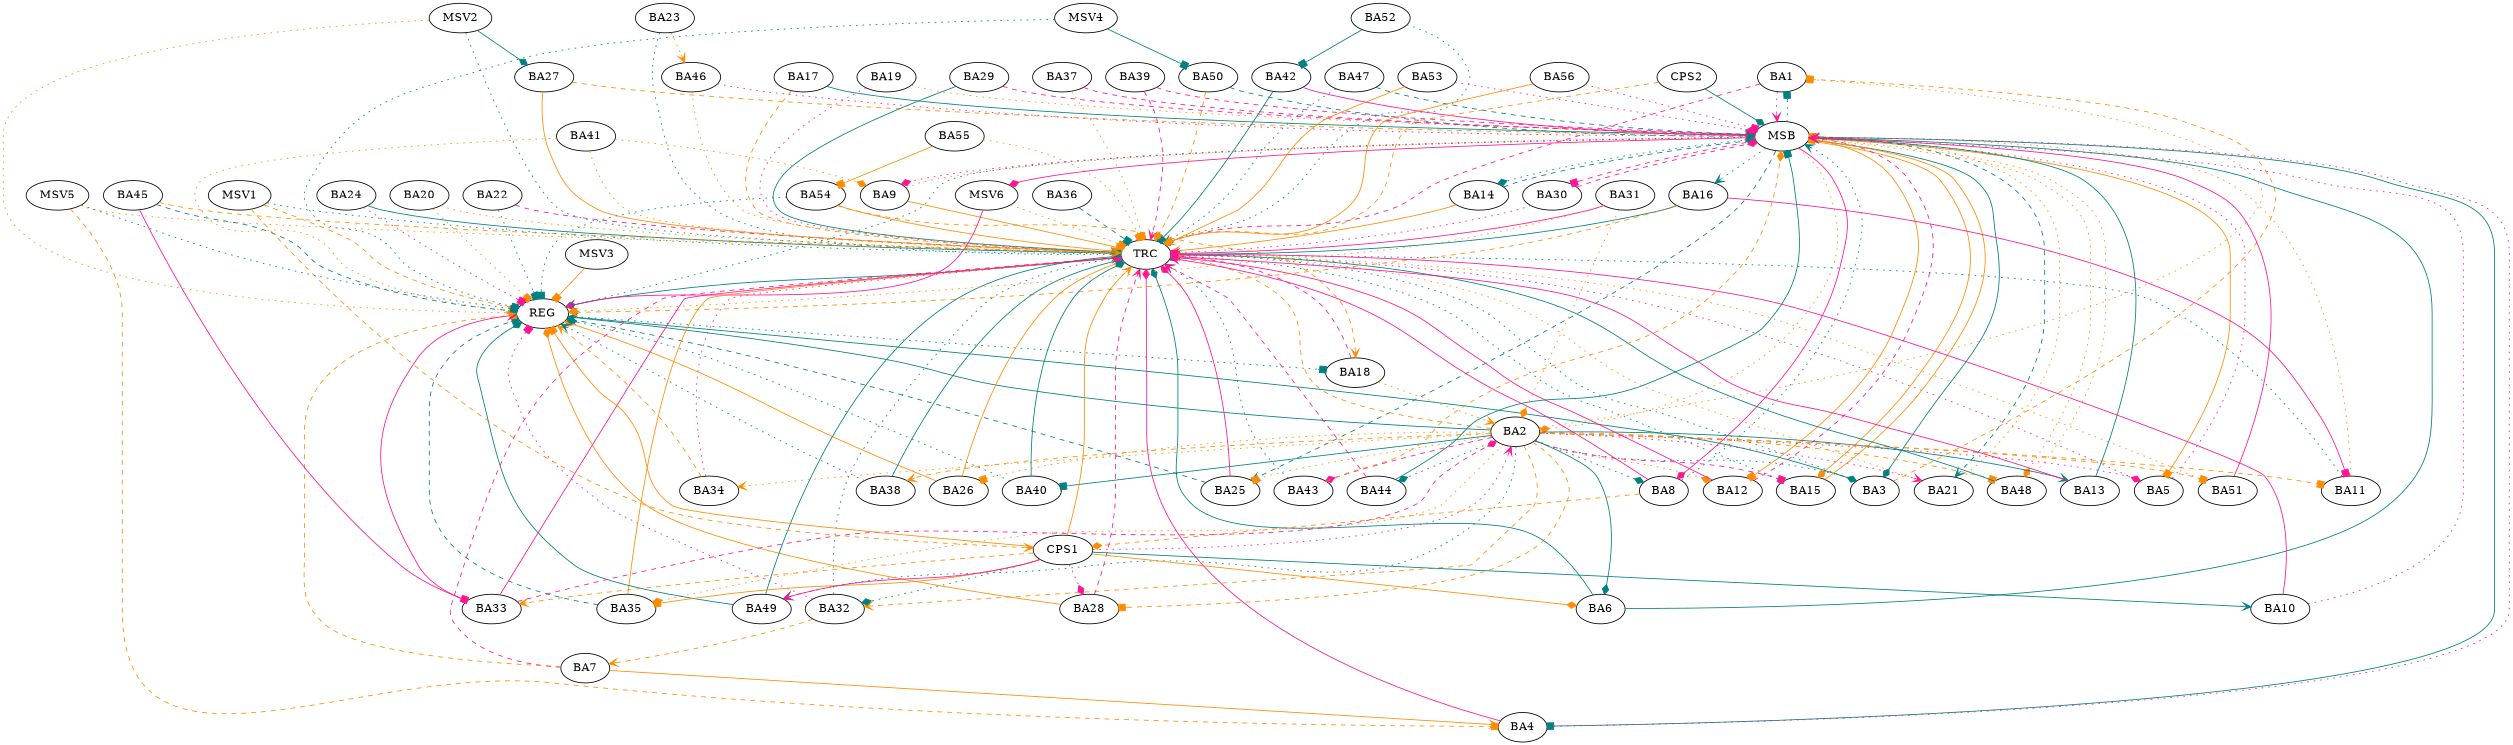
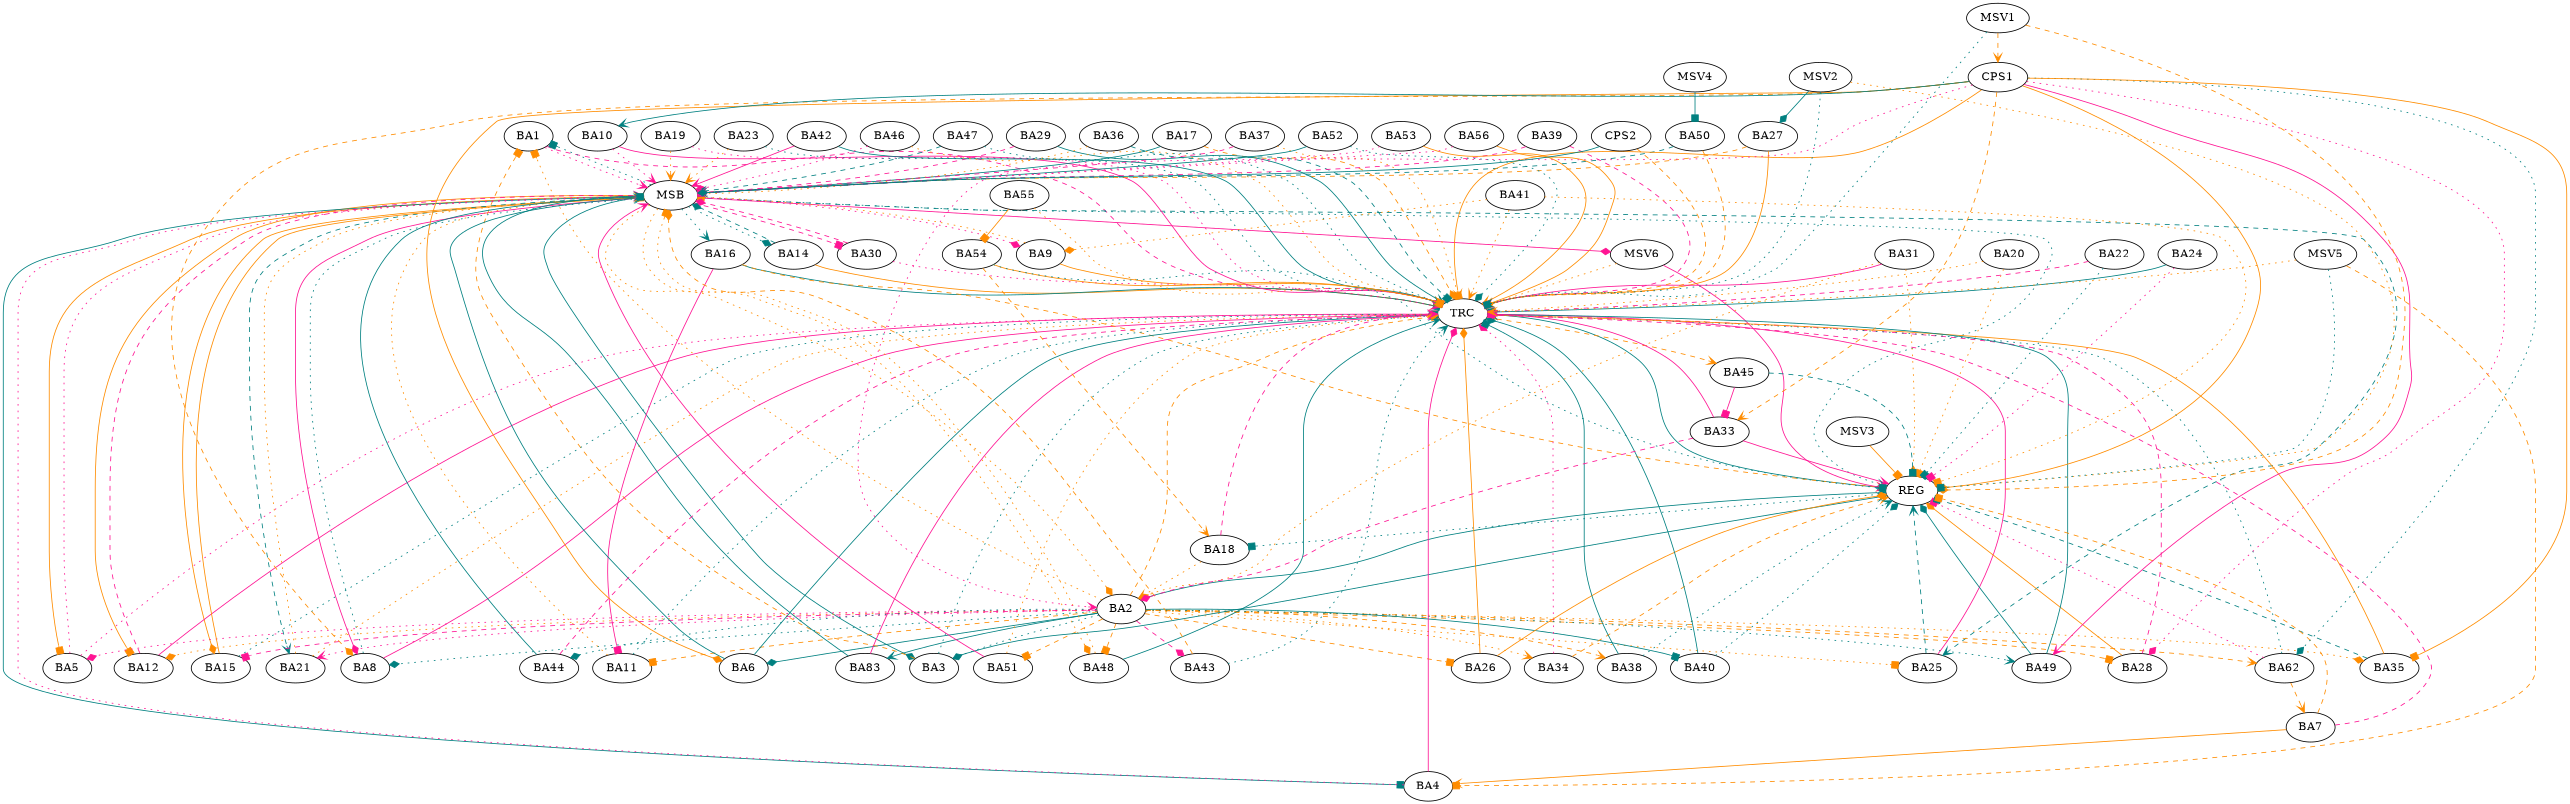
(676, 44) -> (710, 163)
(1335, 45) -> (1007, 175)
(532, 57) -> none
none -> (898, 180)
(635, 237) -> (1554, 328)
(1238, 441) -> (1287, 636)
(2090, 491) -> (865, 668)
(1438, 513) -> (492, 119)
(835, 609) -> (2284, 668)
